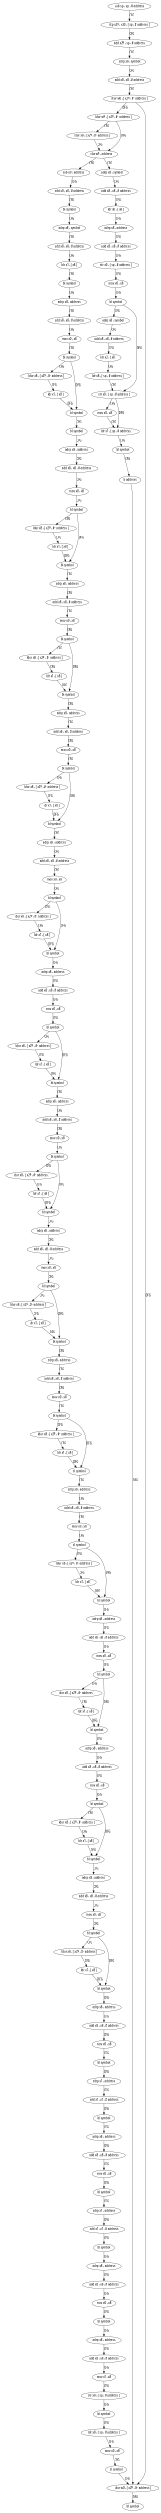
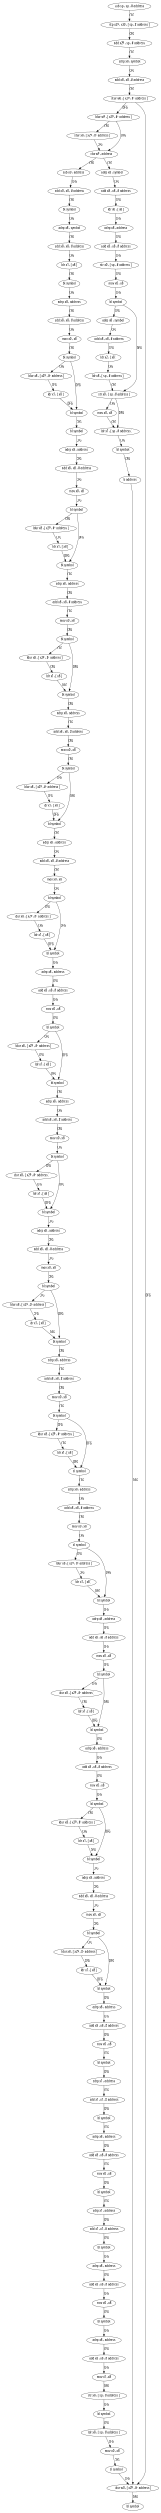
(107, 2386) -> (107, 2386)
